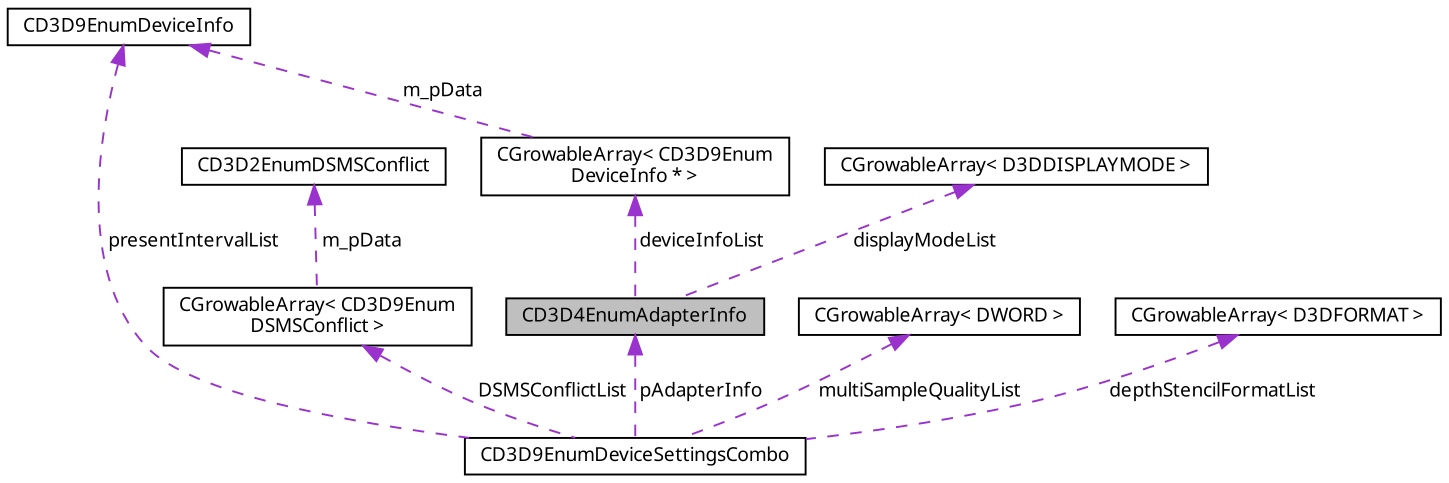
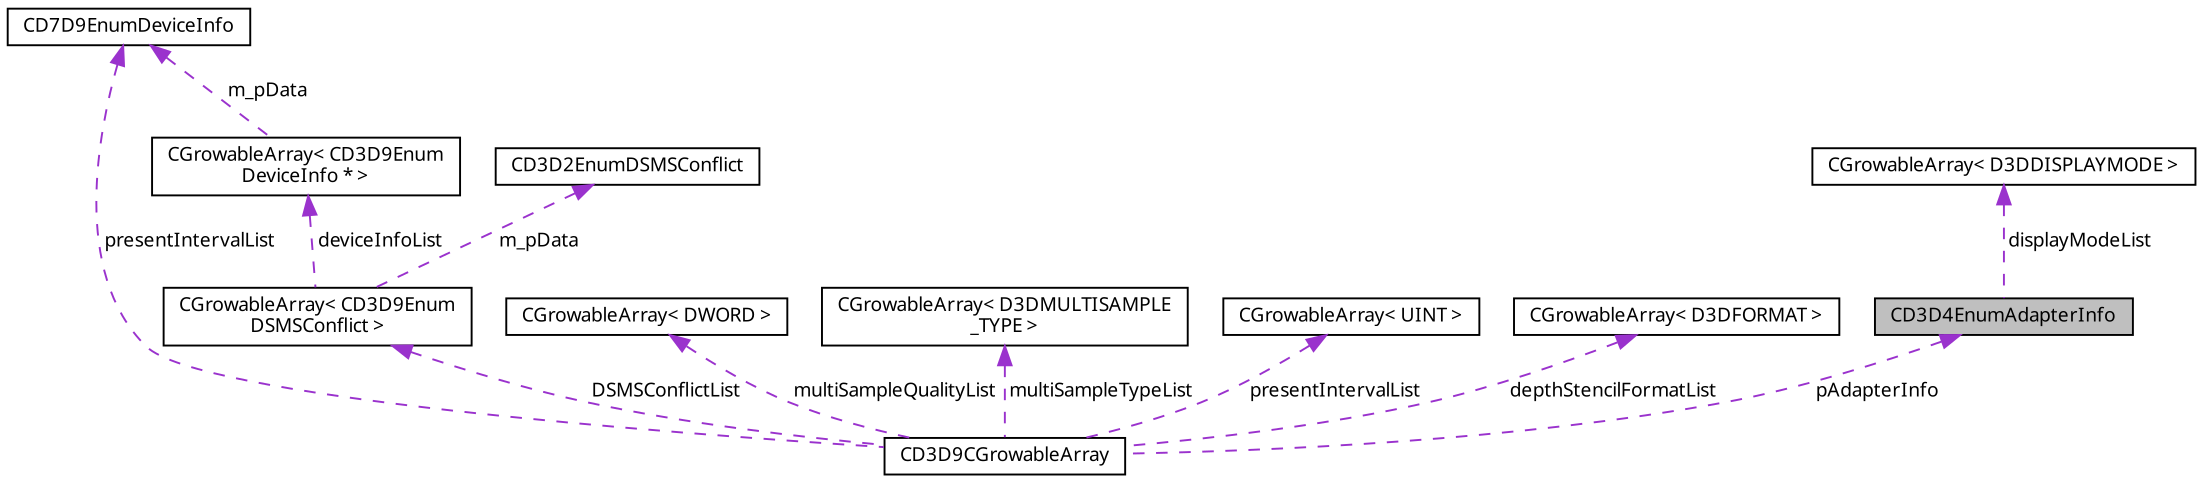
(129, 27) -> (129, 27)
(635, 257) -> (313, 251)
none -> (1005, 317)
none -> (1351, 317)
(635, 456) -> (1005, 456)
